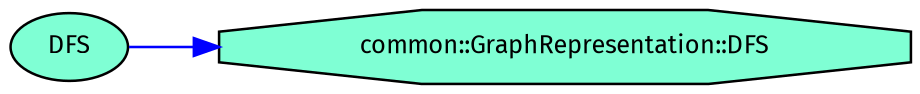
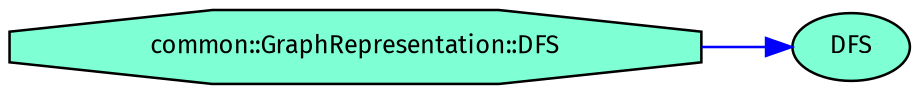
(161, 47) -> (734, 47)
